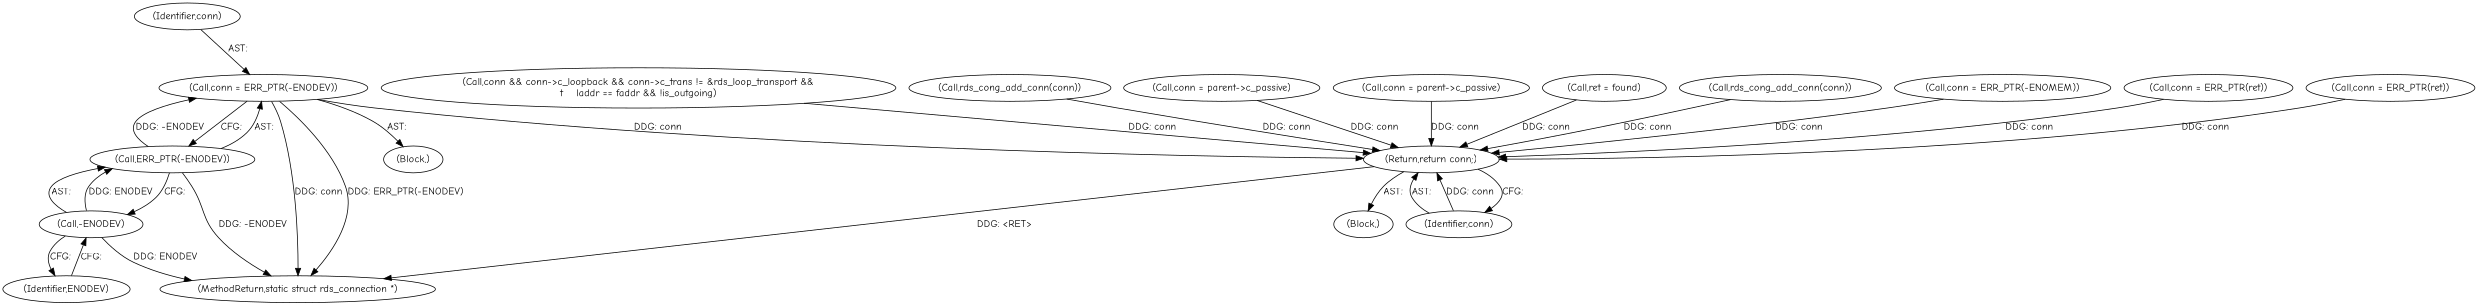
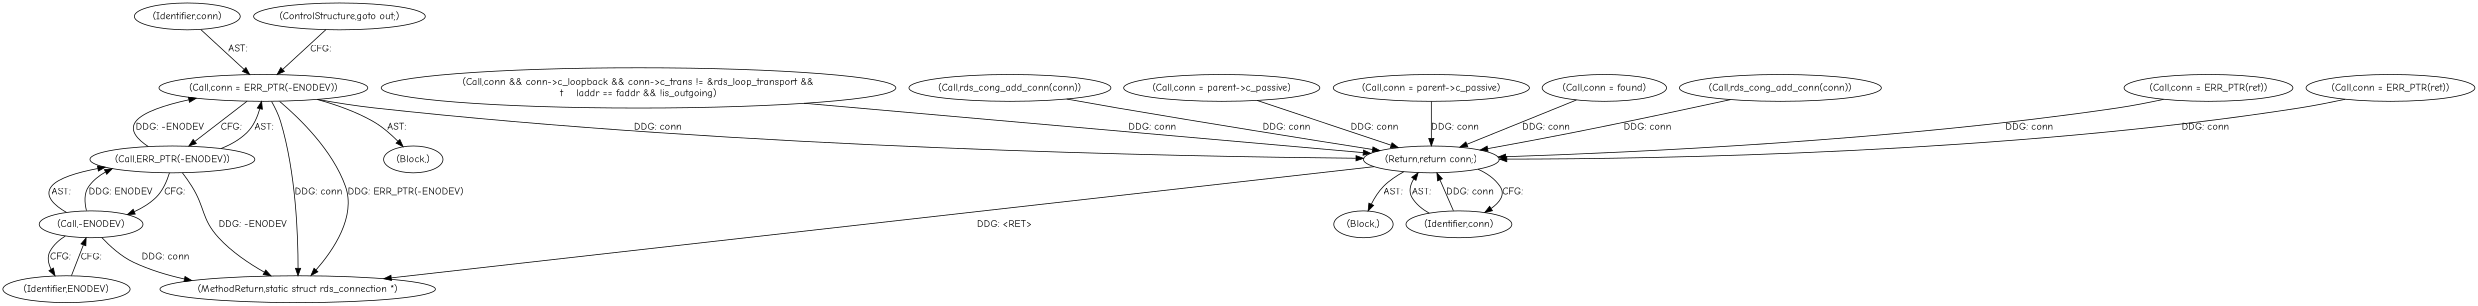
none -> (339, 16)
(1604, 88) -> (1604, 88)
(2003, 88) -> none
(166, 257) -> (166, 257)
